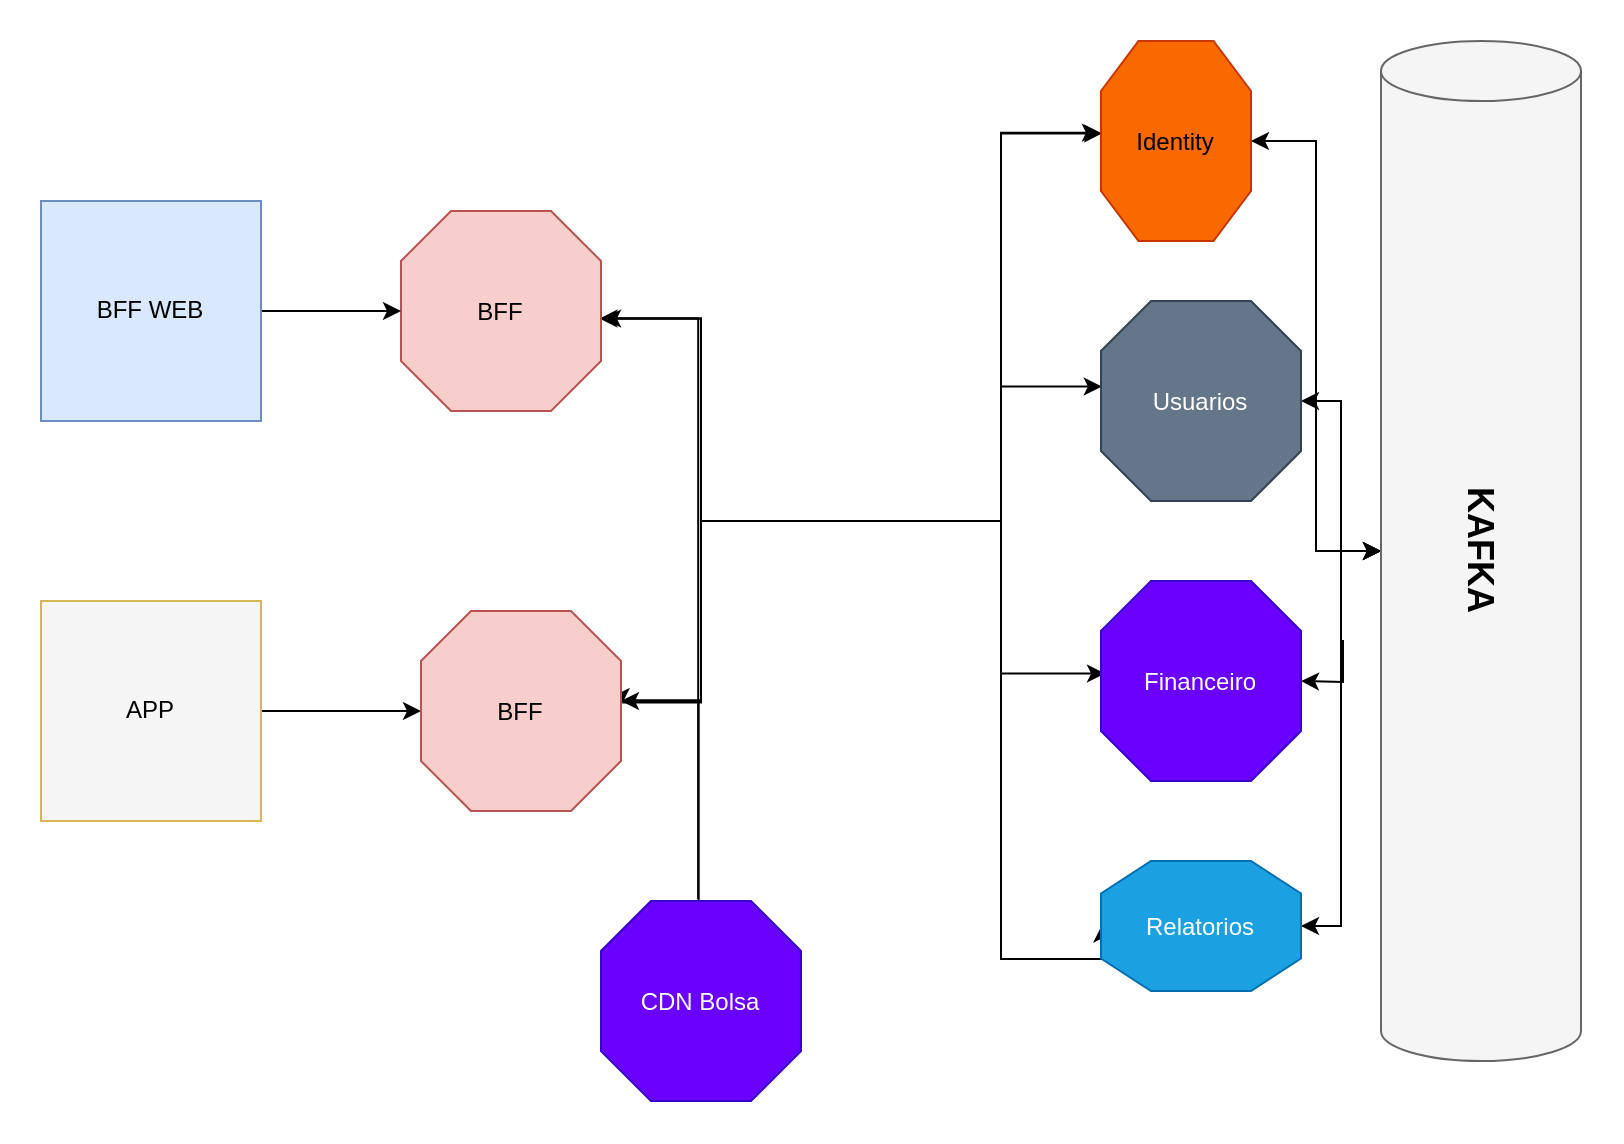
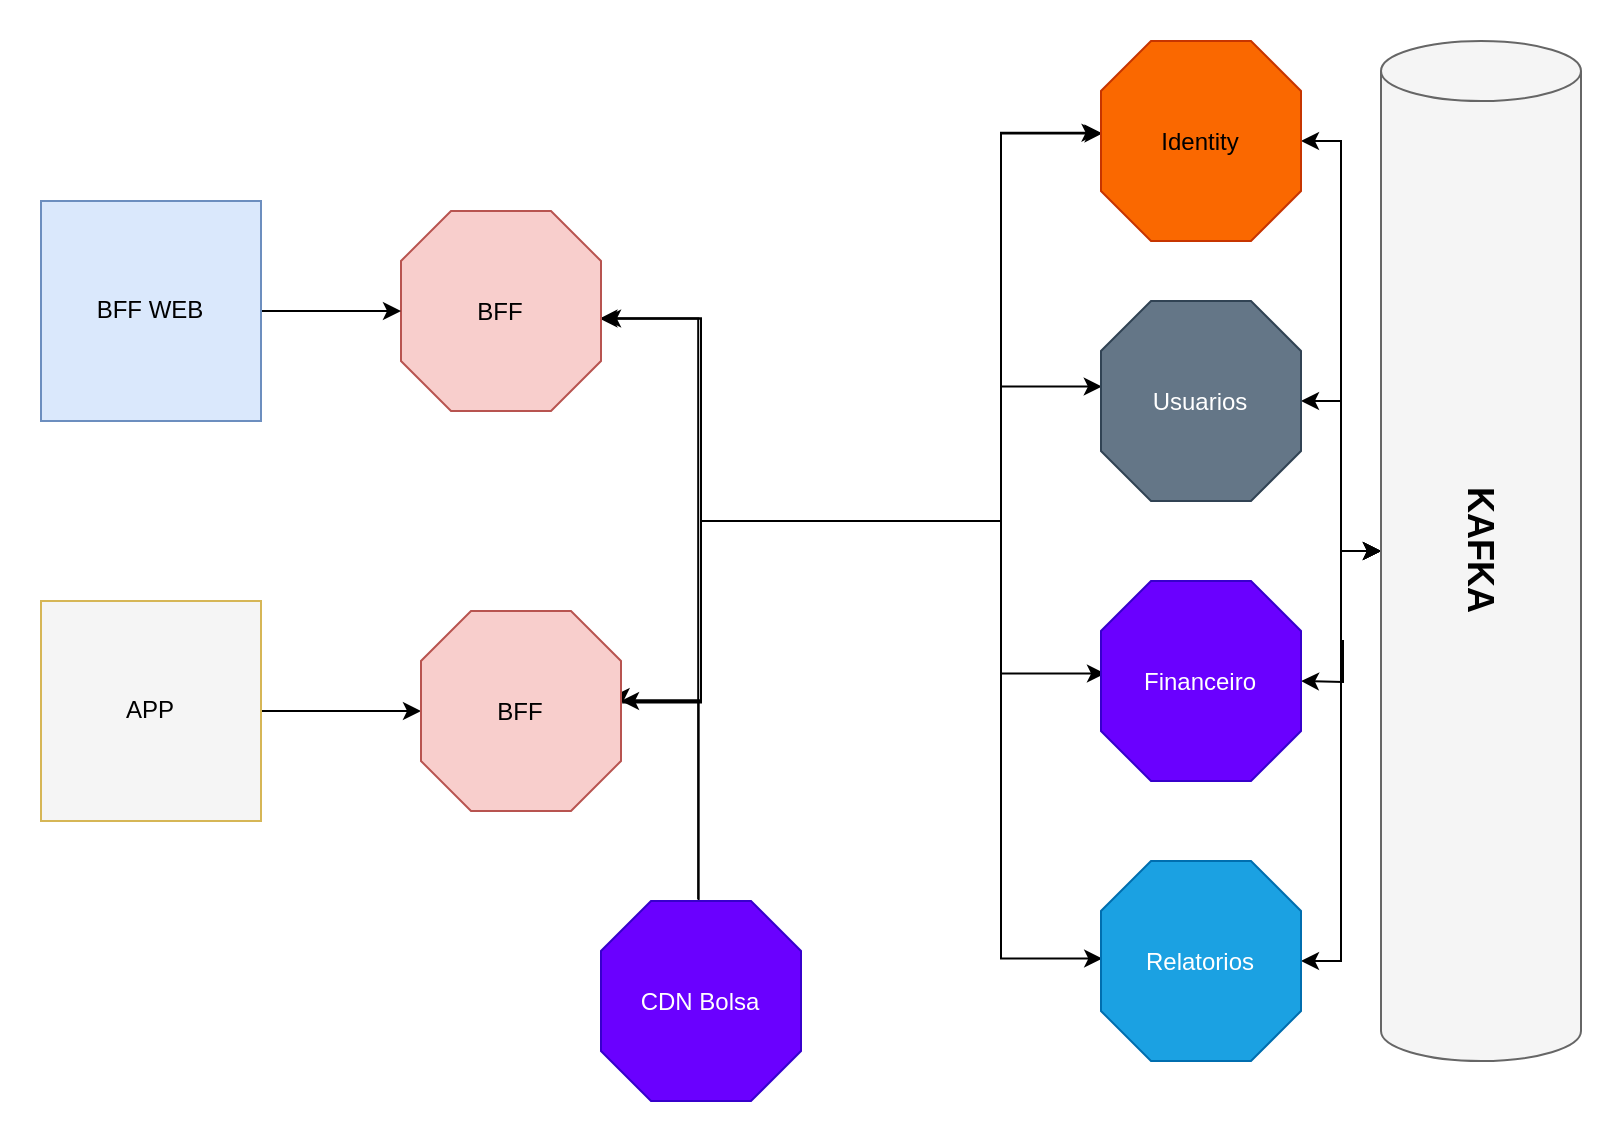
(1176, 141) -> (1201, 141)
(1201, 926) -> (1201, 961)
